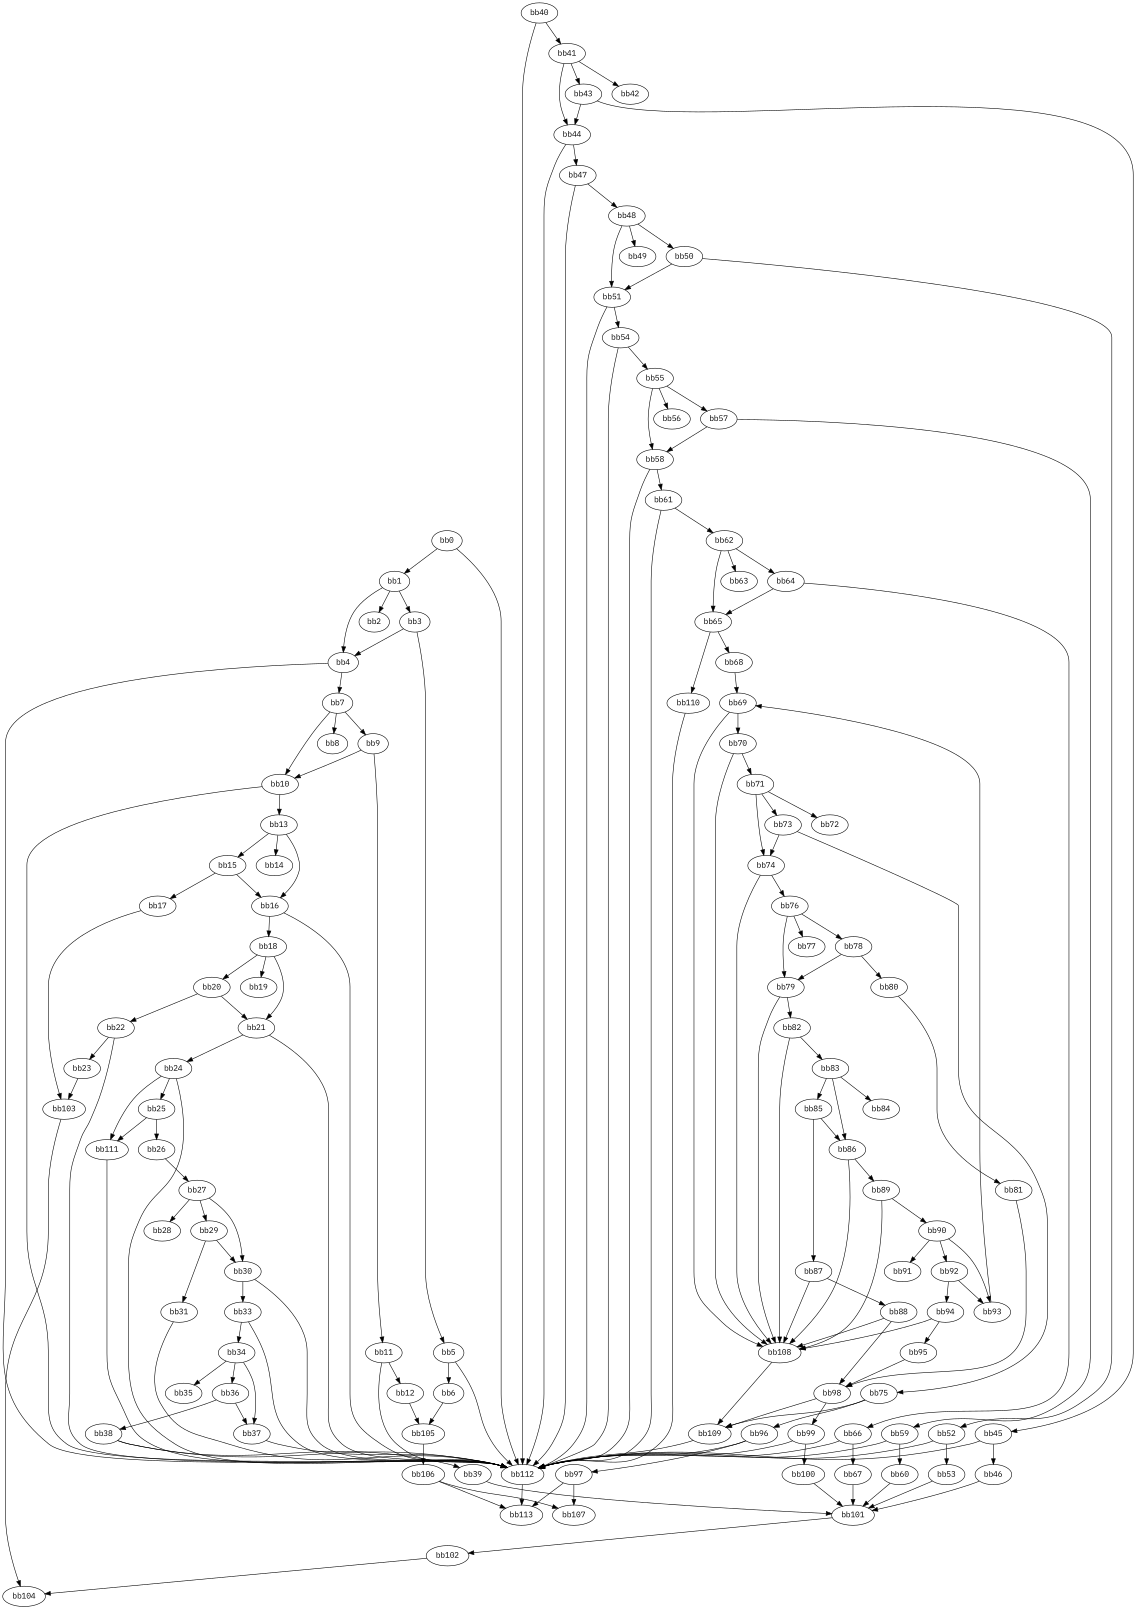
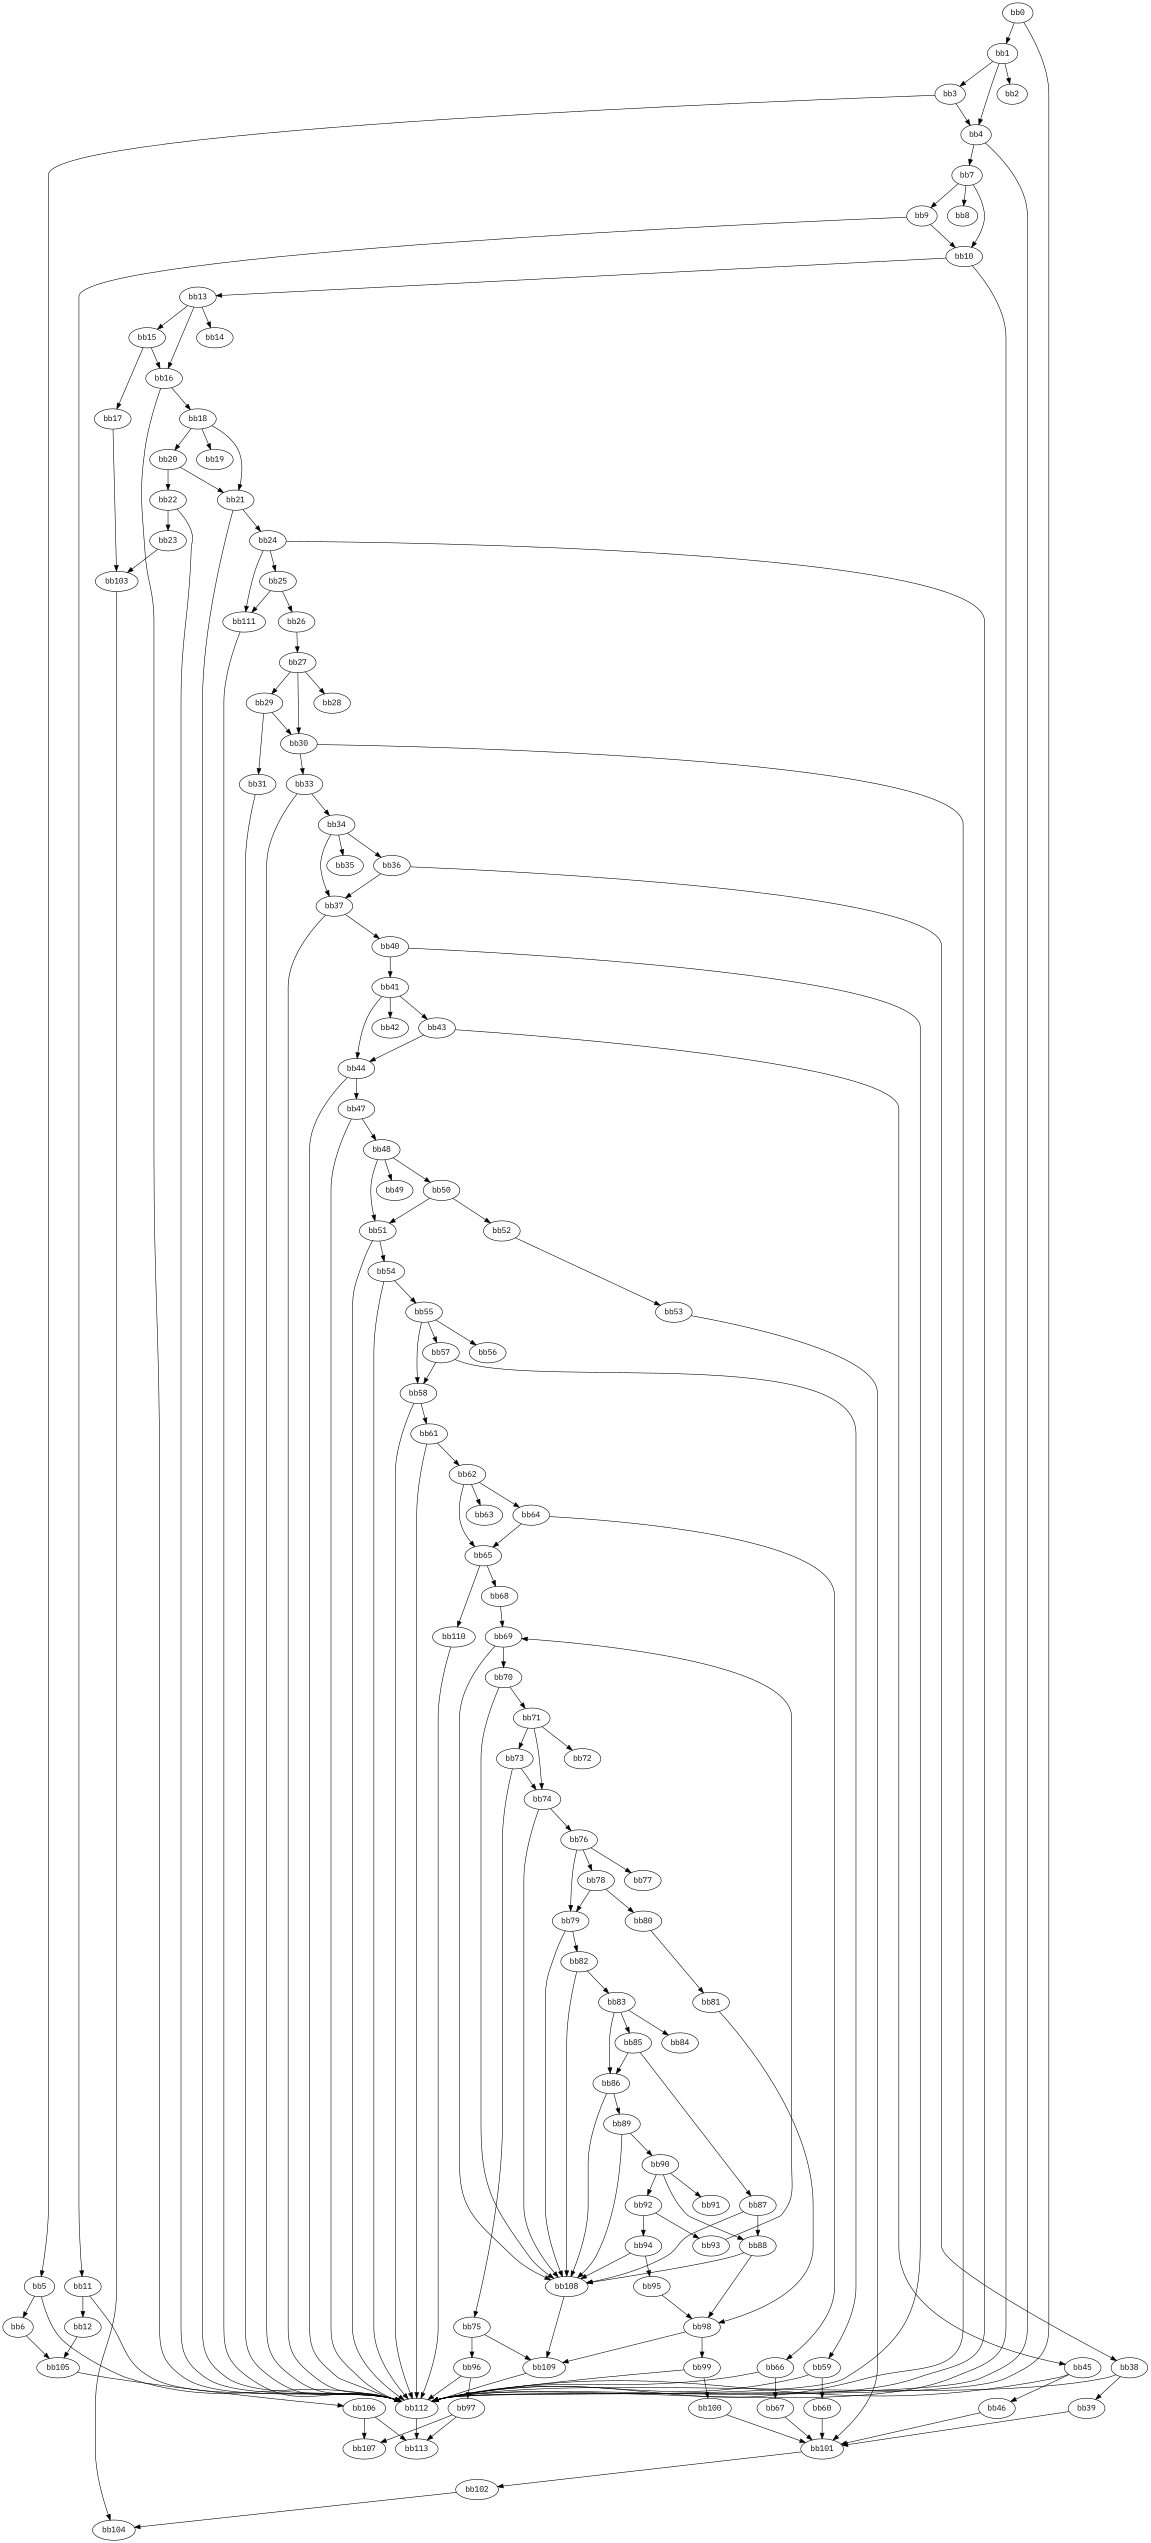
none -> (360, 925)
(974, 1264) -> (691, 2217)
(739, 1456) -> none
